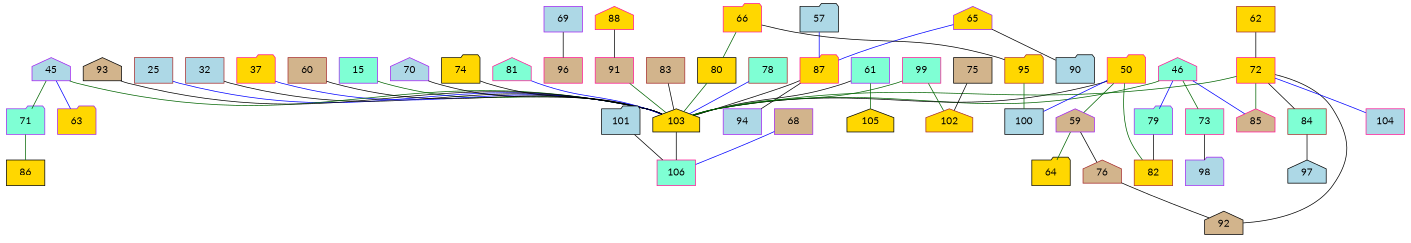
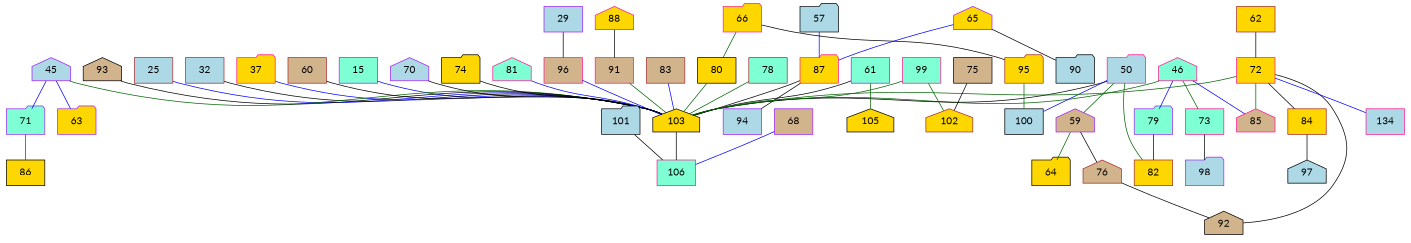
(563, 19) -> (563, 19)
(1126, 70) -> (1126, 70)
(39, 95) -> (39, 95)
(671, 96) -> (671, 96)
(520, 97) -> (520, 97)
none -> (622, 98)
(719, 98) -> (719, 98)
(1307, 122) -> (1307, 122)
(1385, 122) -> (1385, 122)
